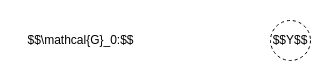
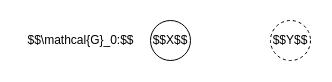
none -> (171, 41)
